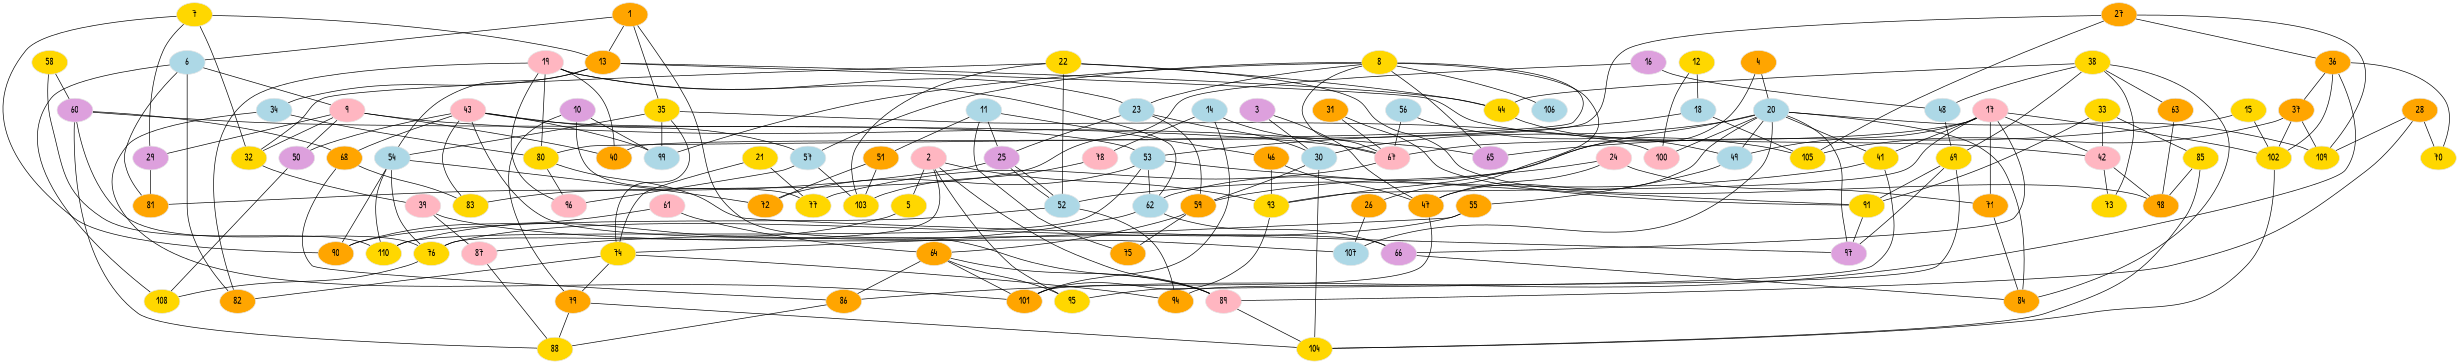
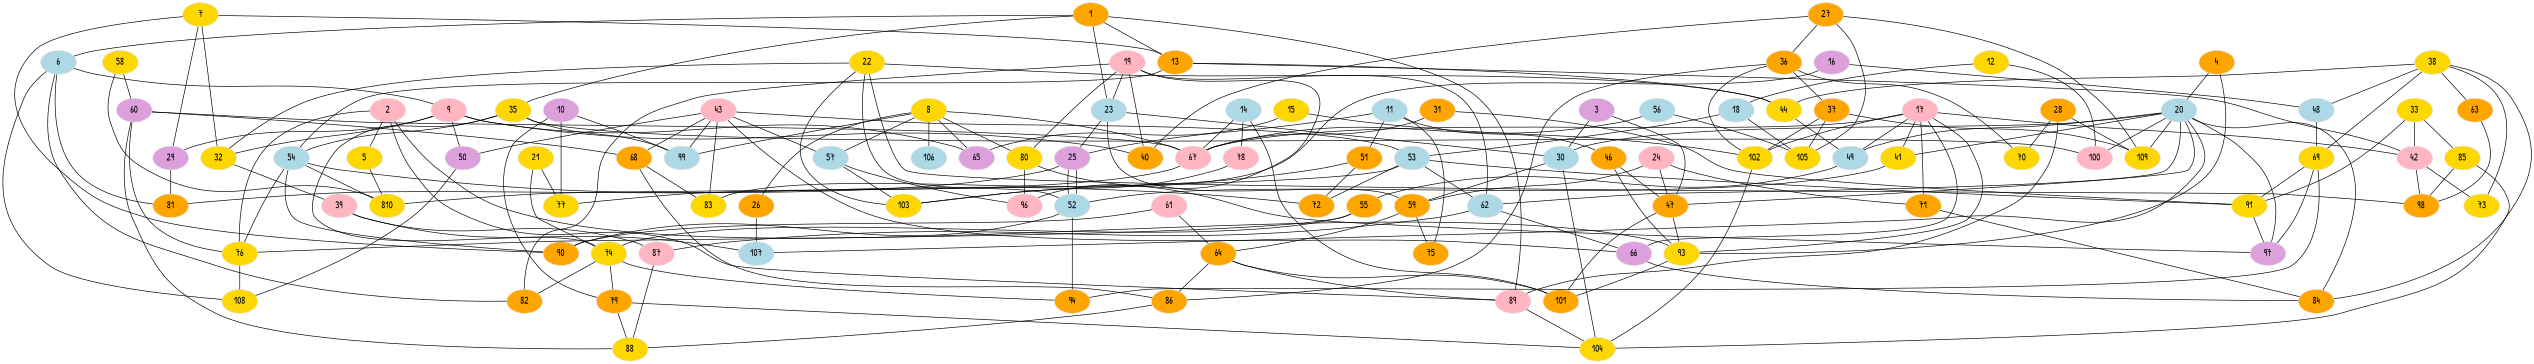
(1282, 74) -> (1099, 61)
(274, 110) -> none
none -> (1677, 232)
(384, 254) -> (387, 206)
(1072, 301) -> none
